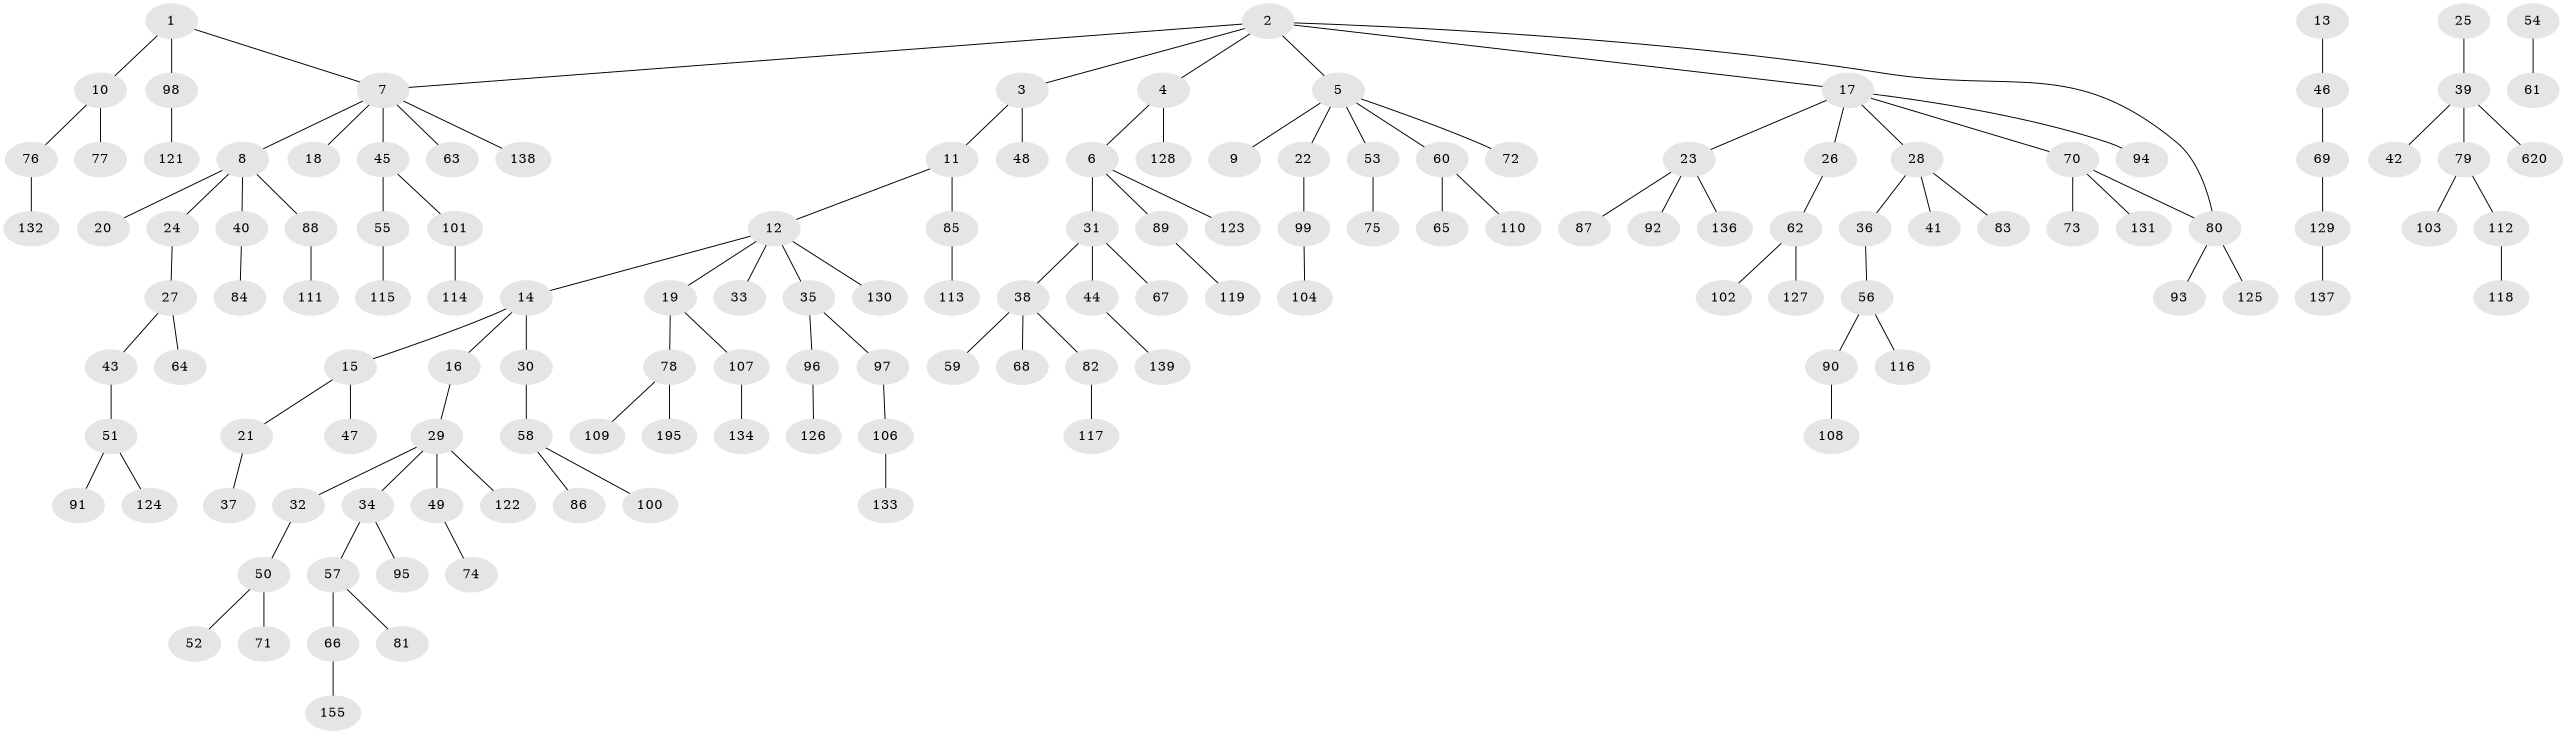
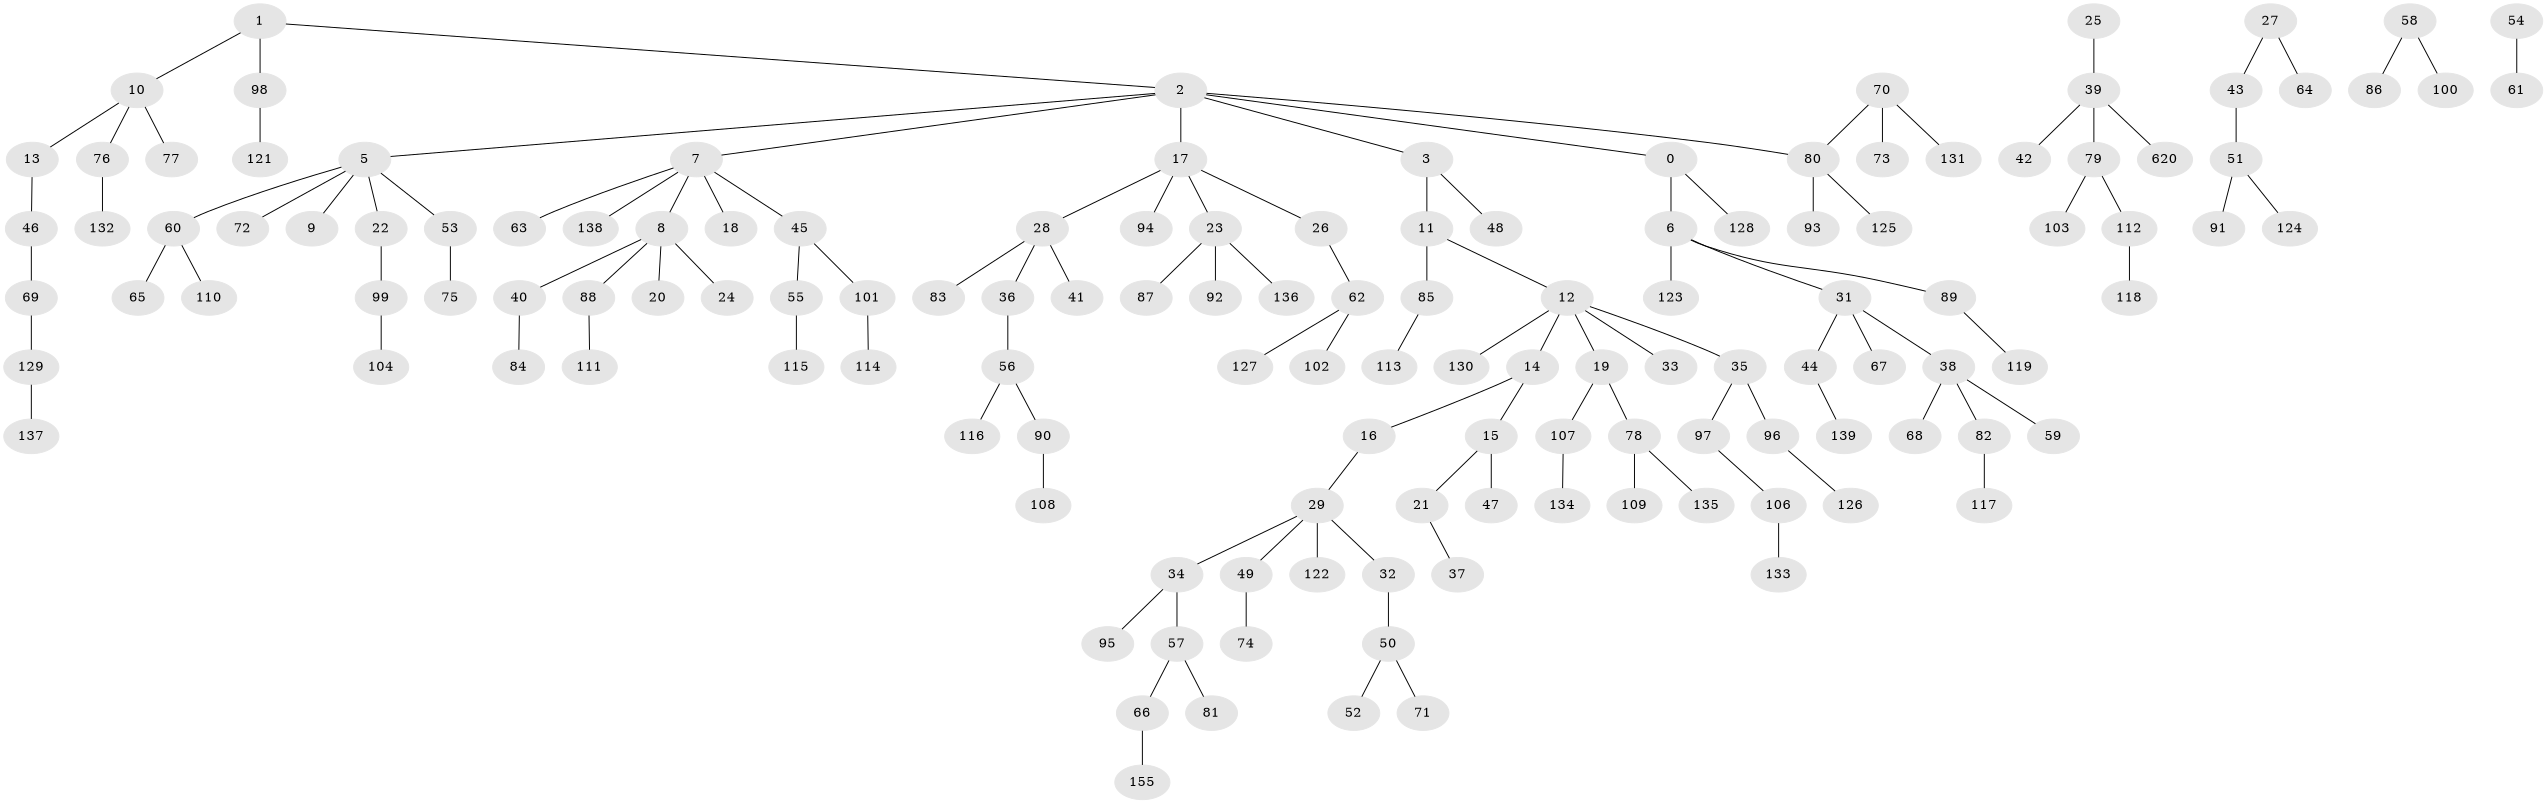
(277, 56) -> (720, 56)
(1164, 90) -> (1671, 160)
none -> (85, 125)
(1960, 125) -> none
(172, 263) -> none
(526, 367) -> none
(670, 436) -> (1707, 506)
